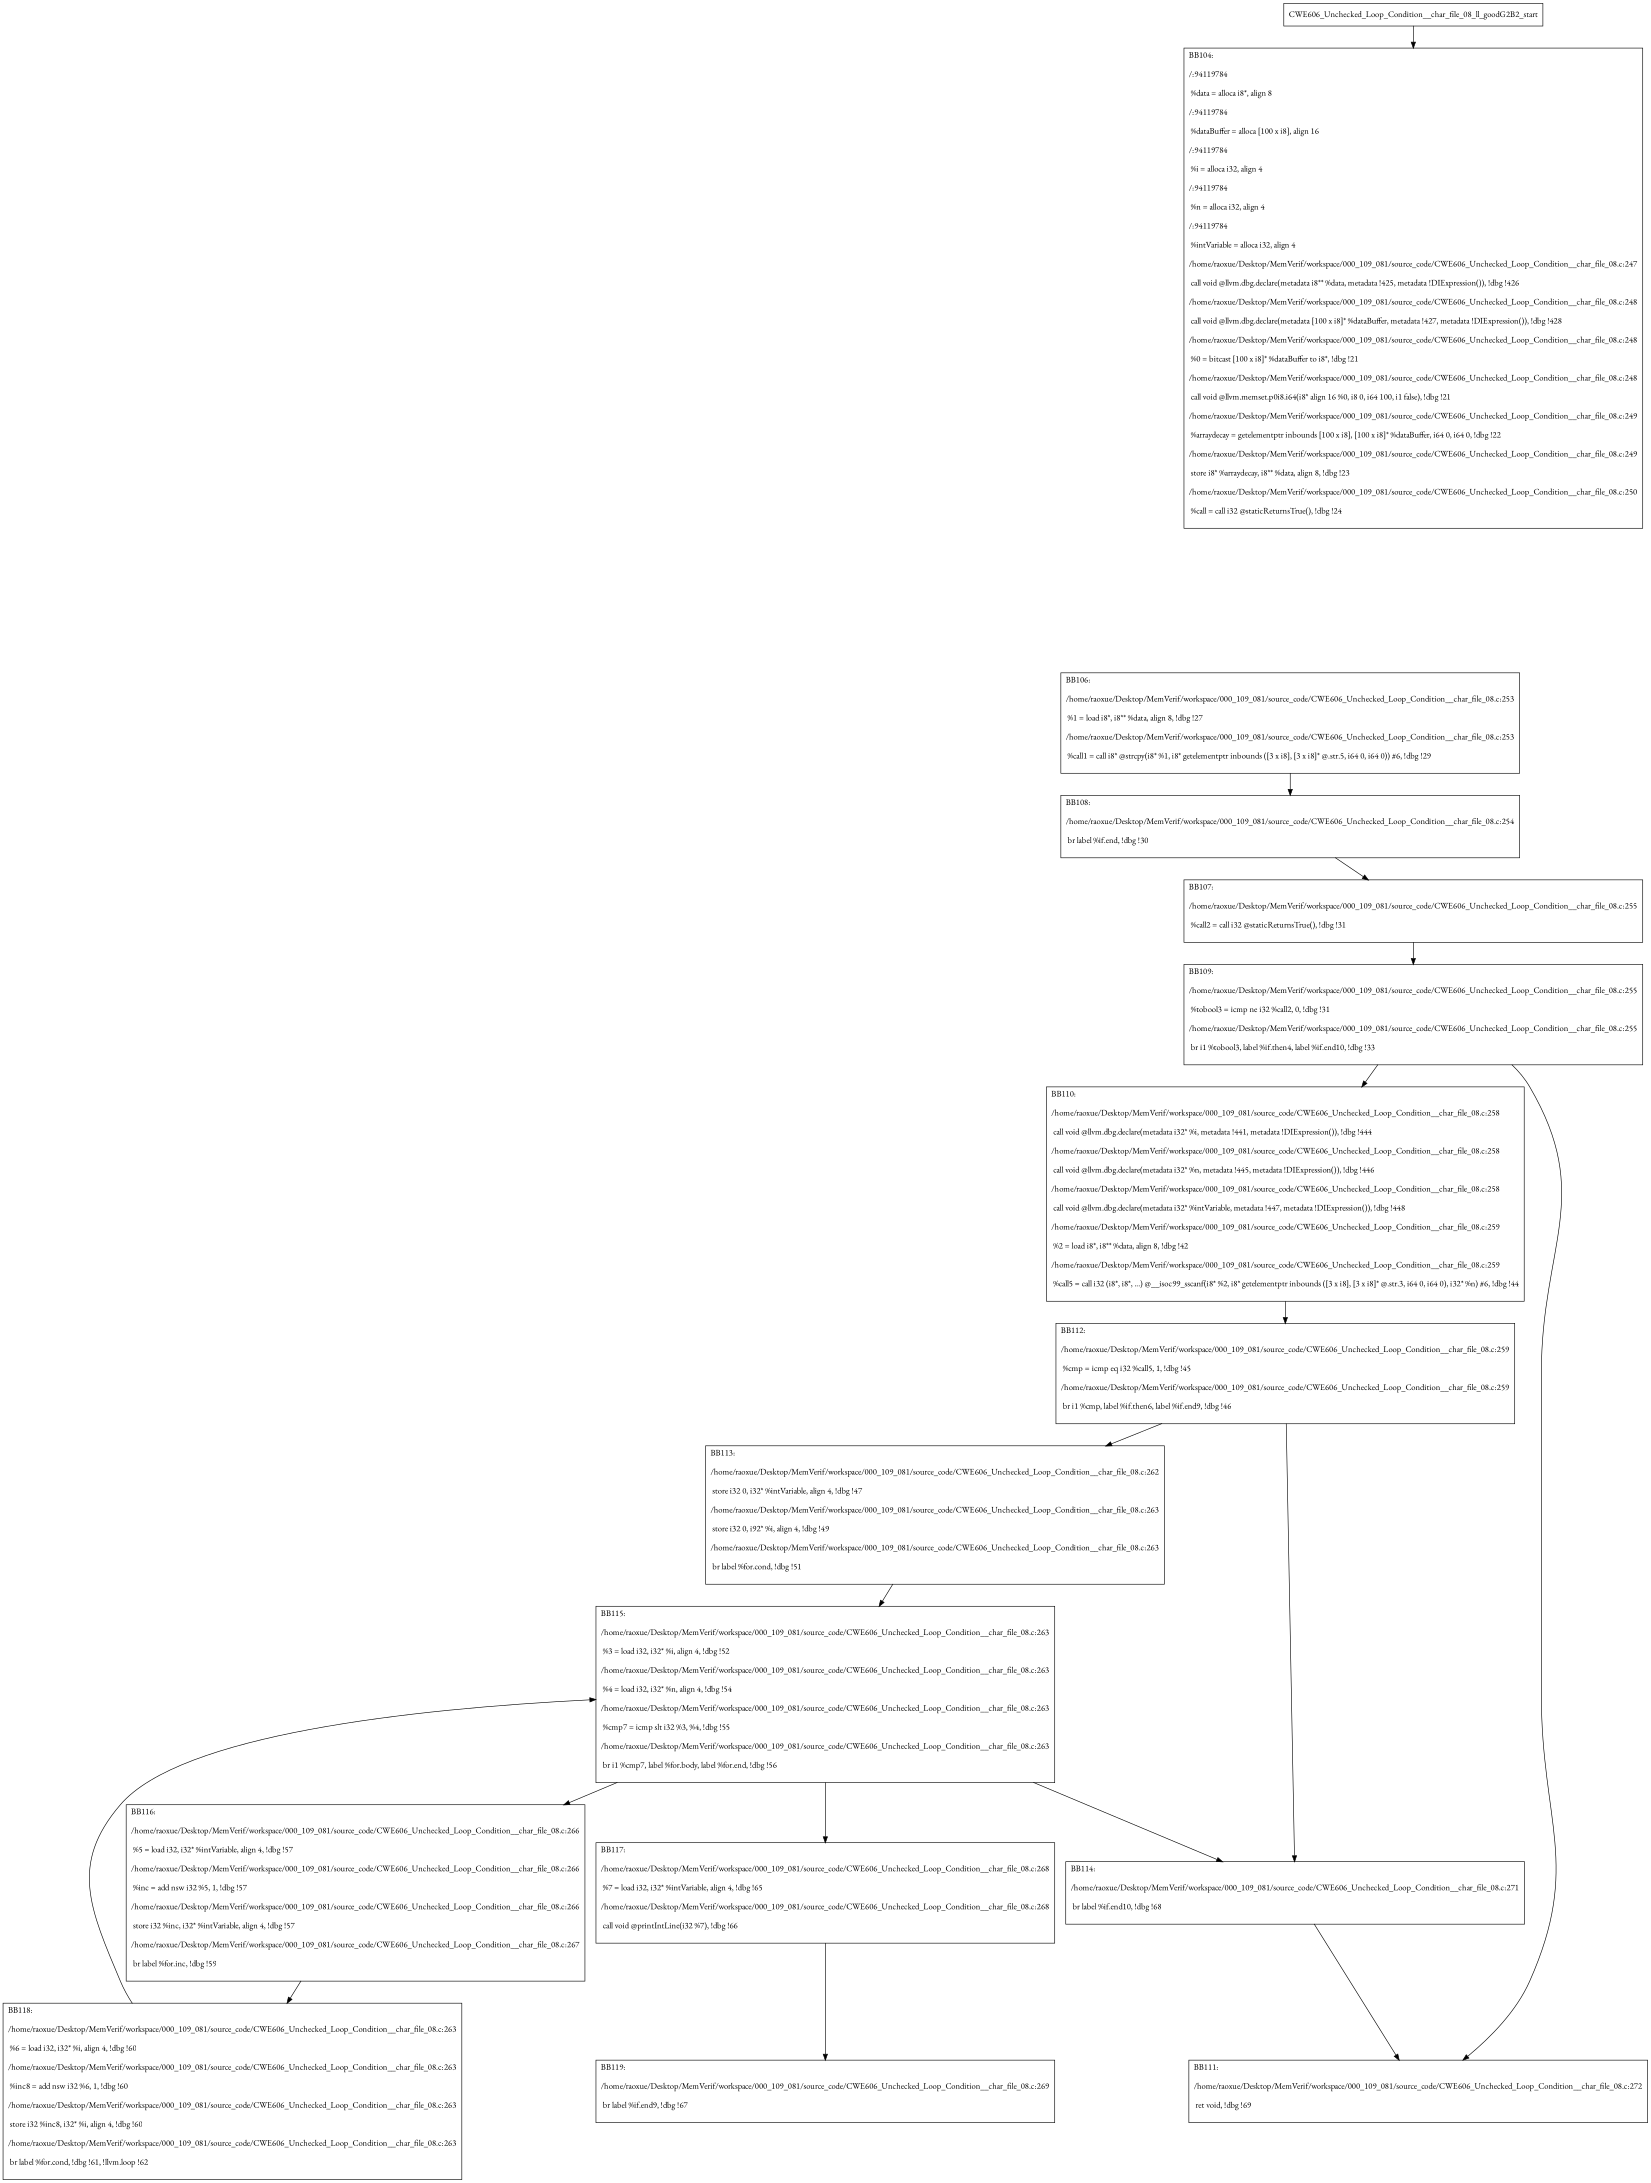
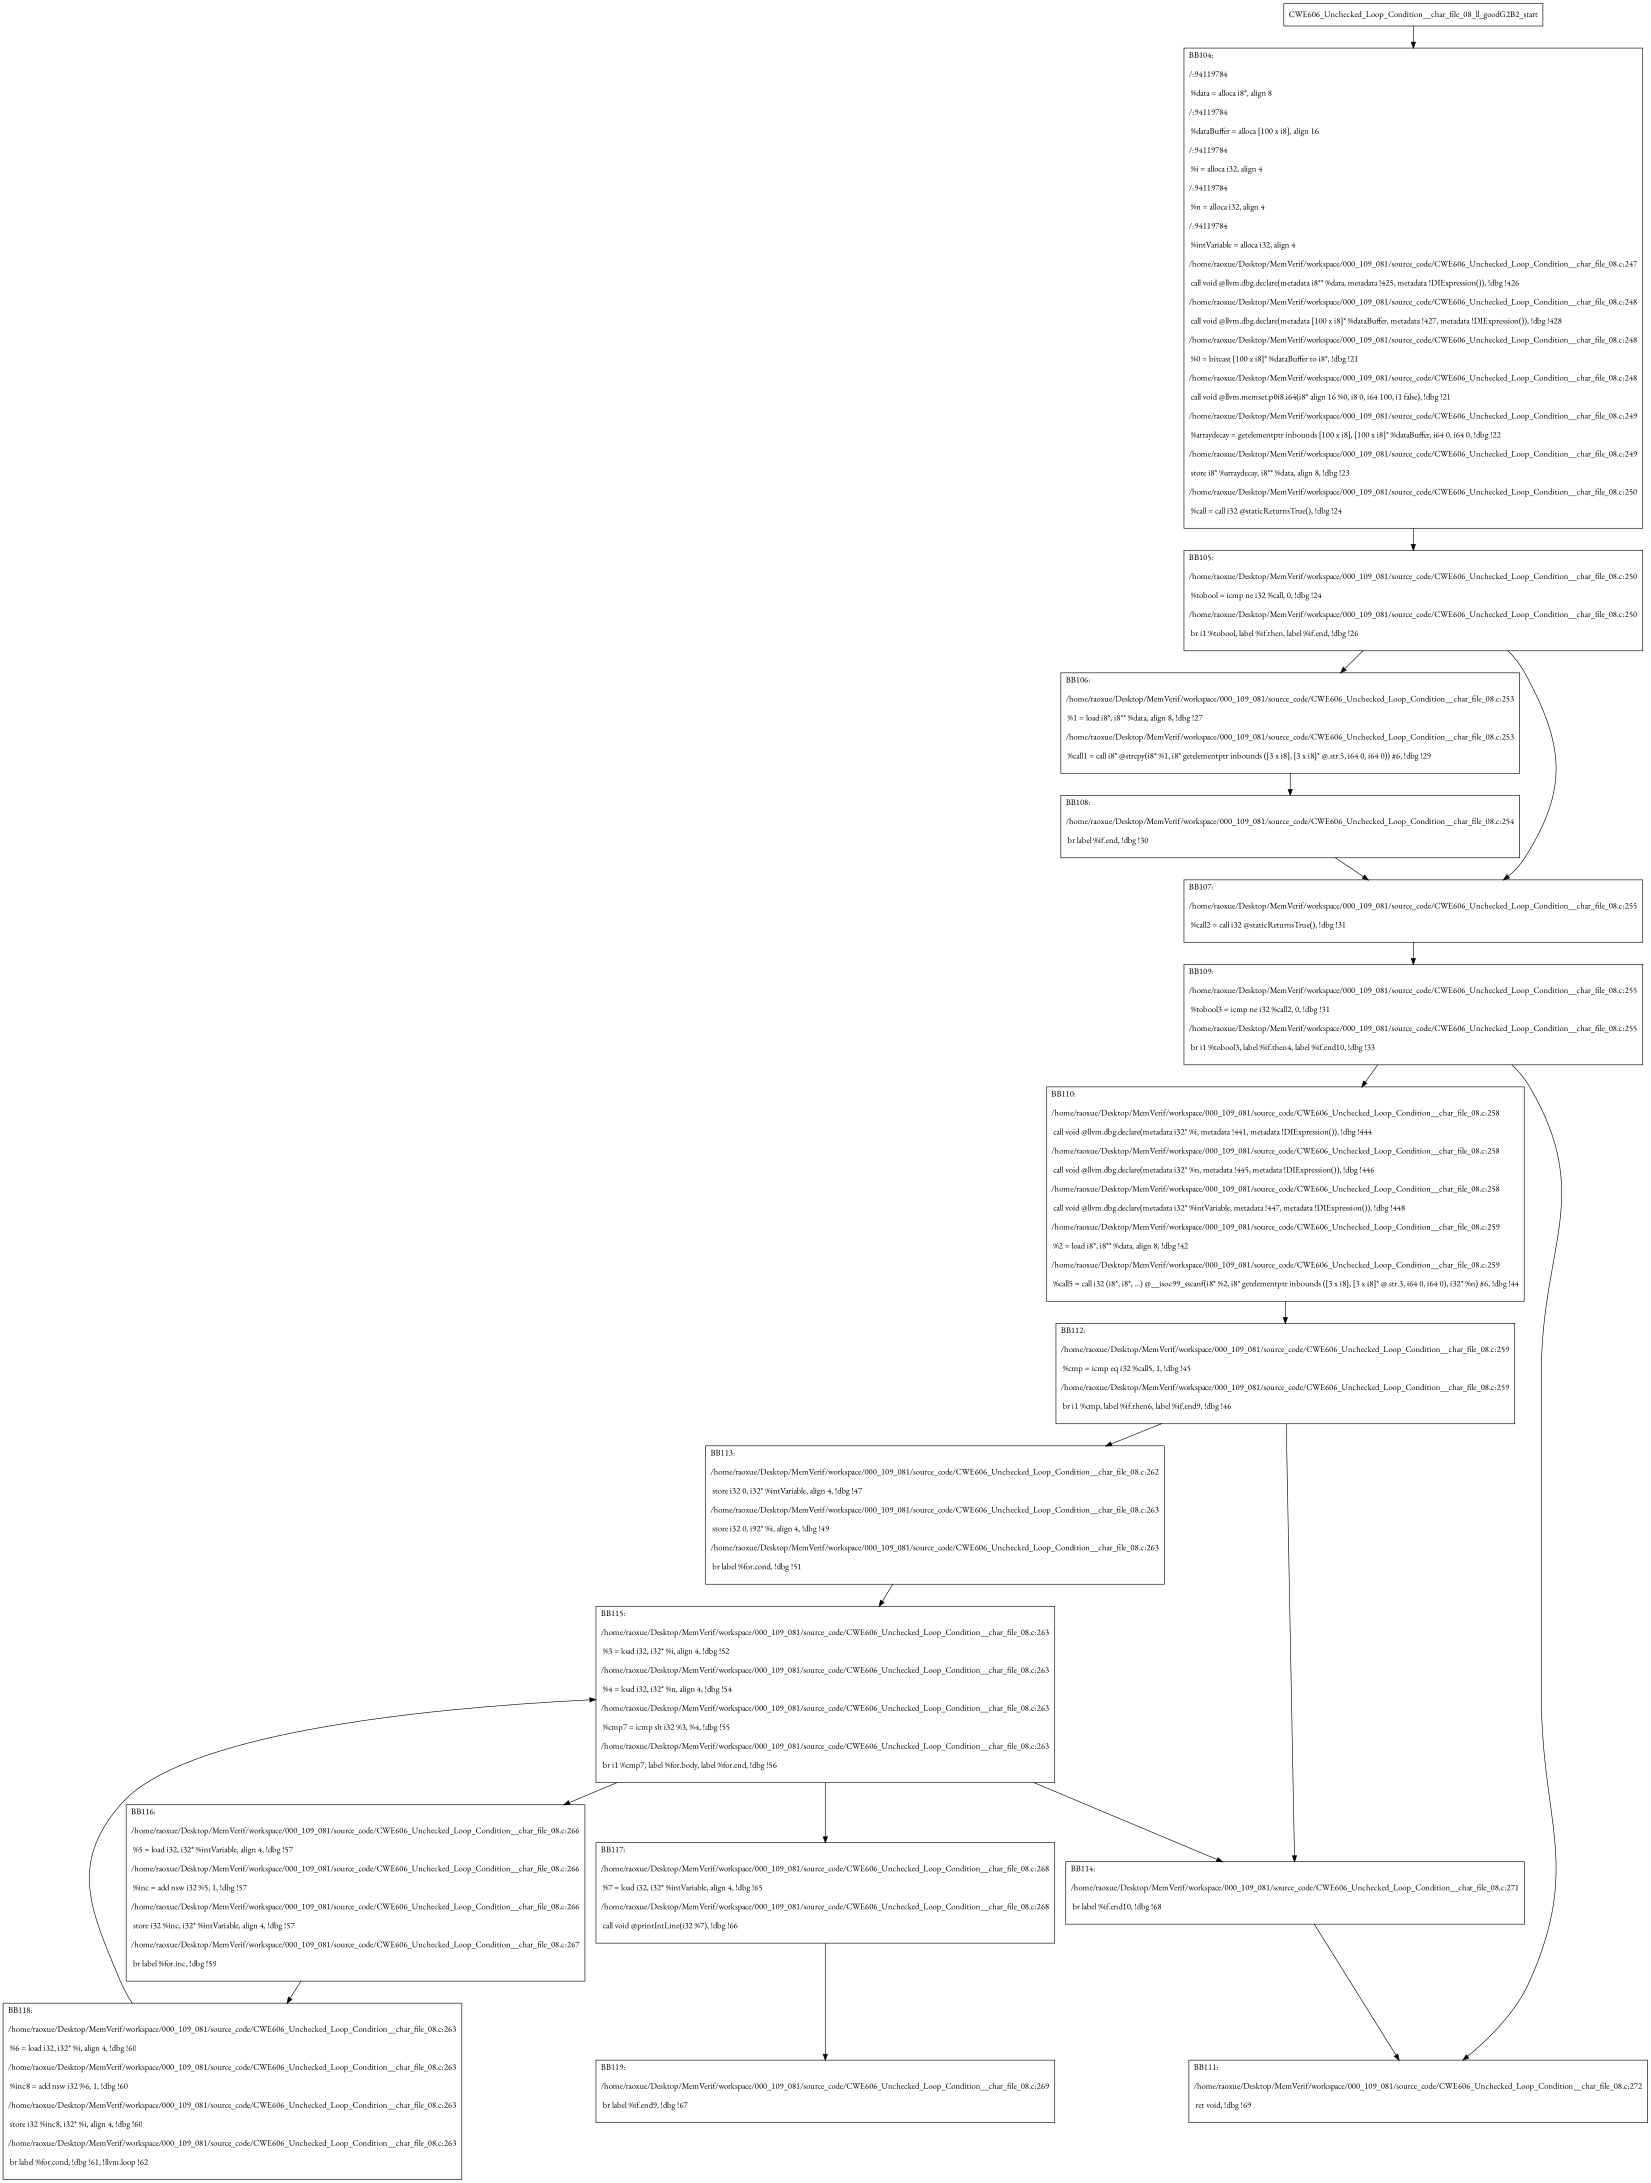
none -> (1413, 601)
